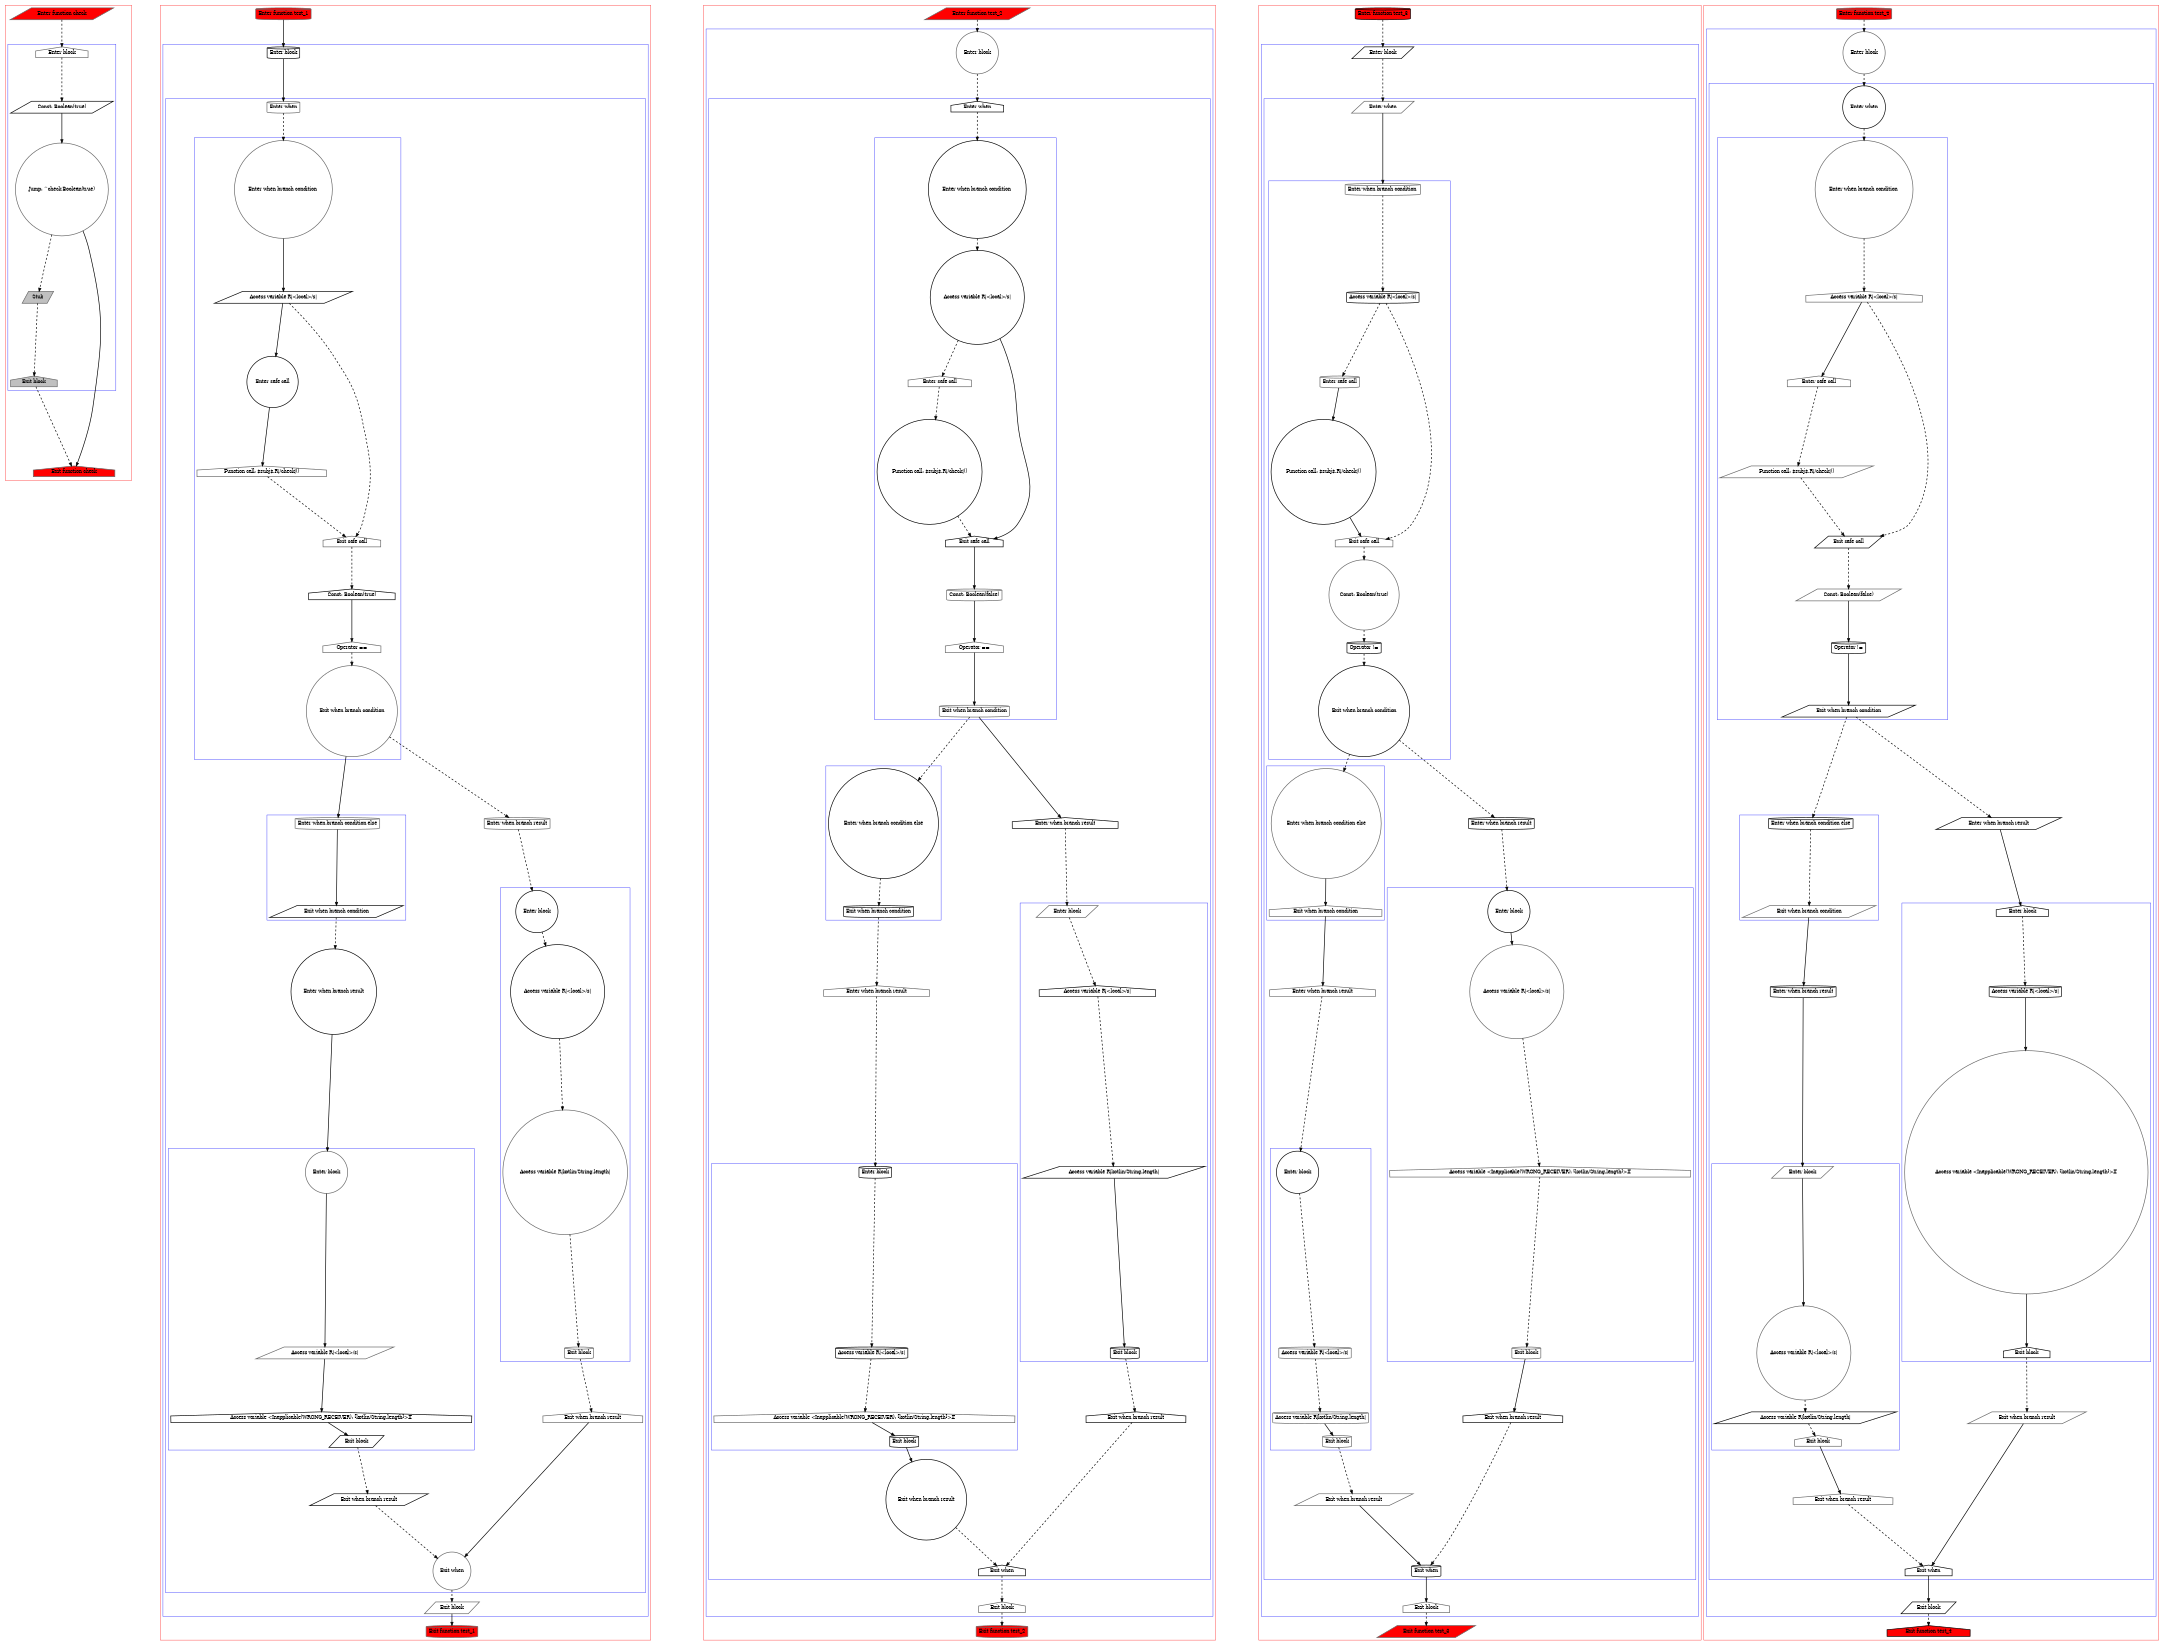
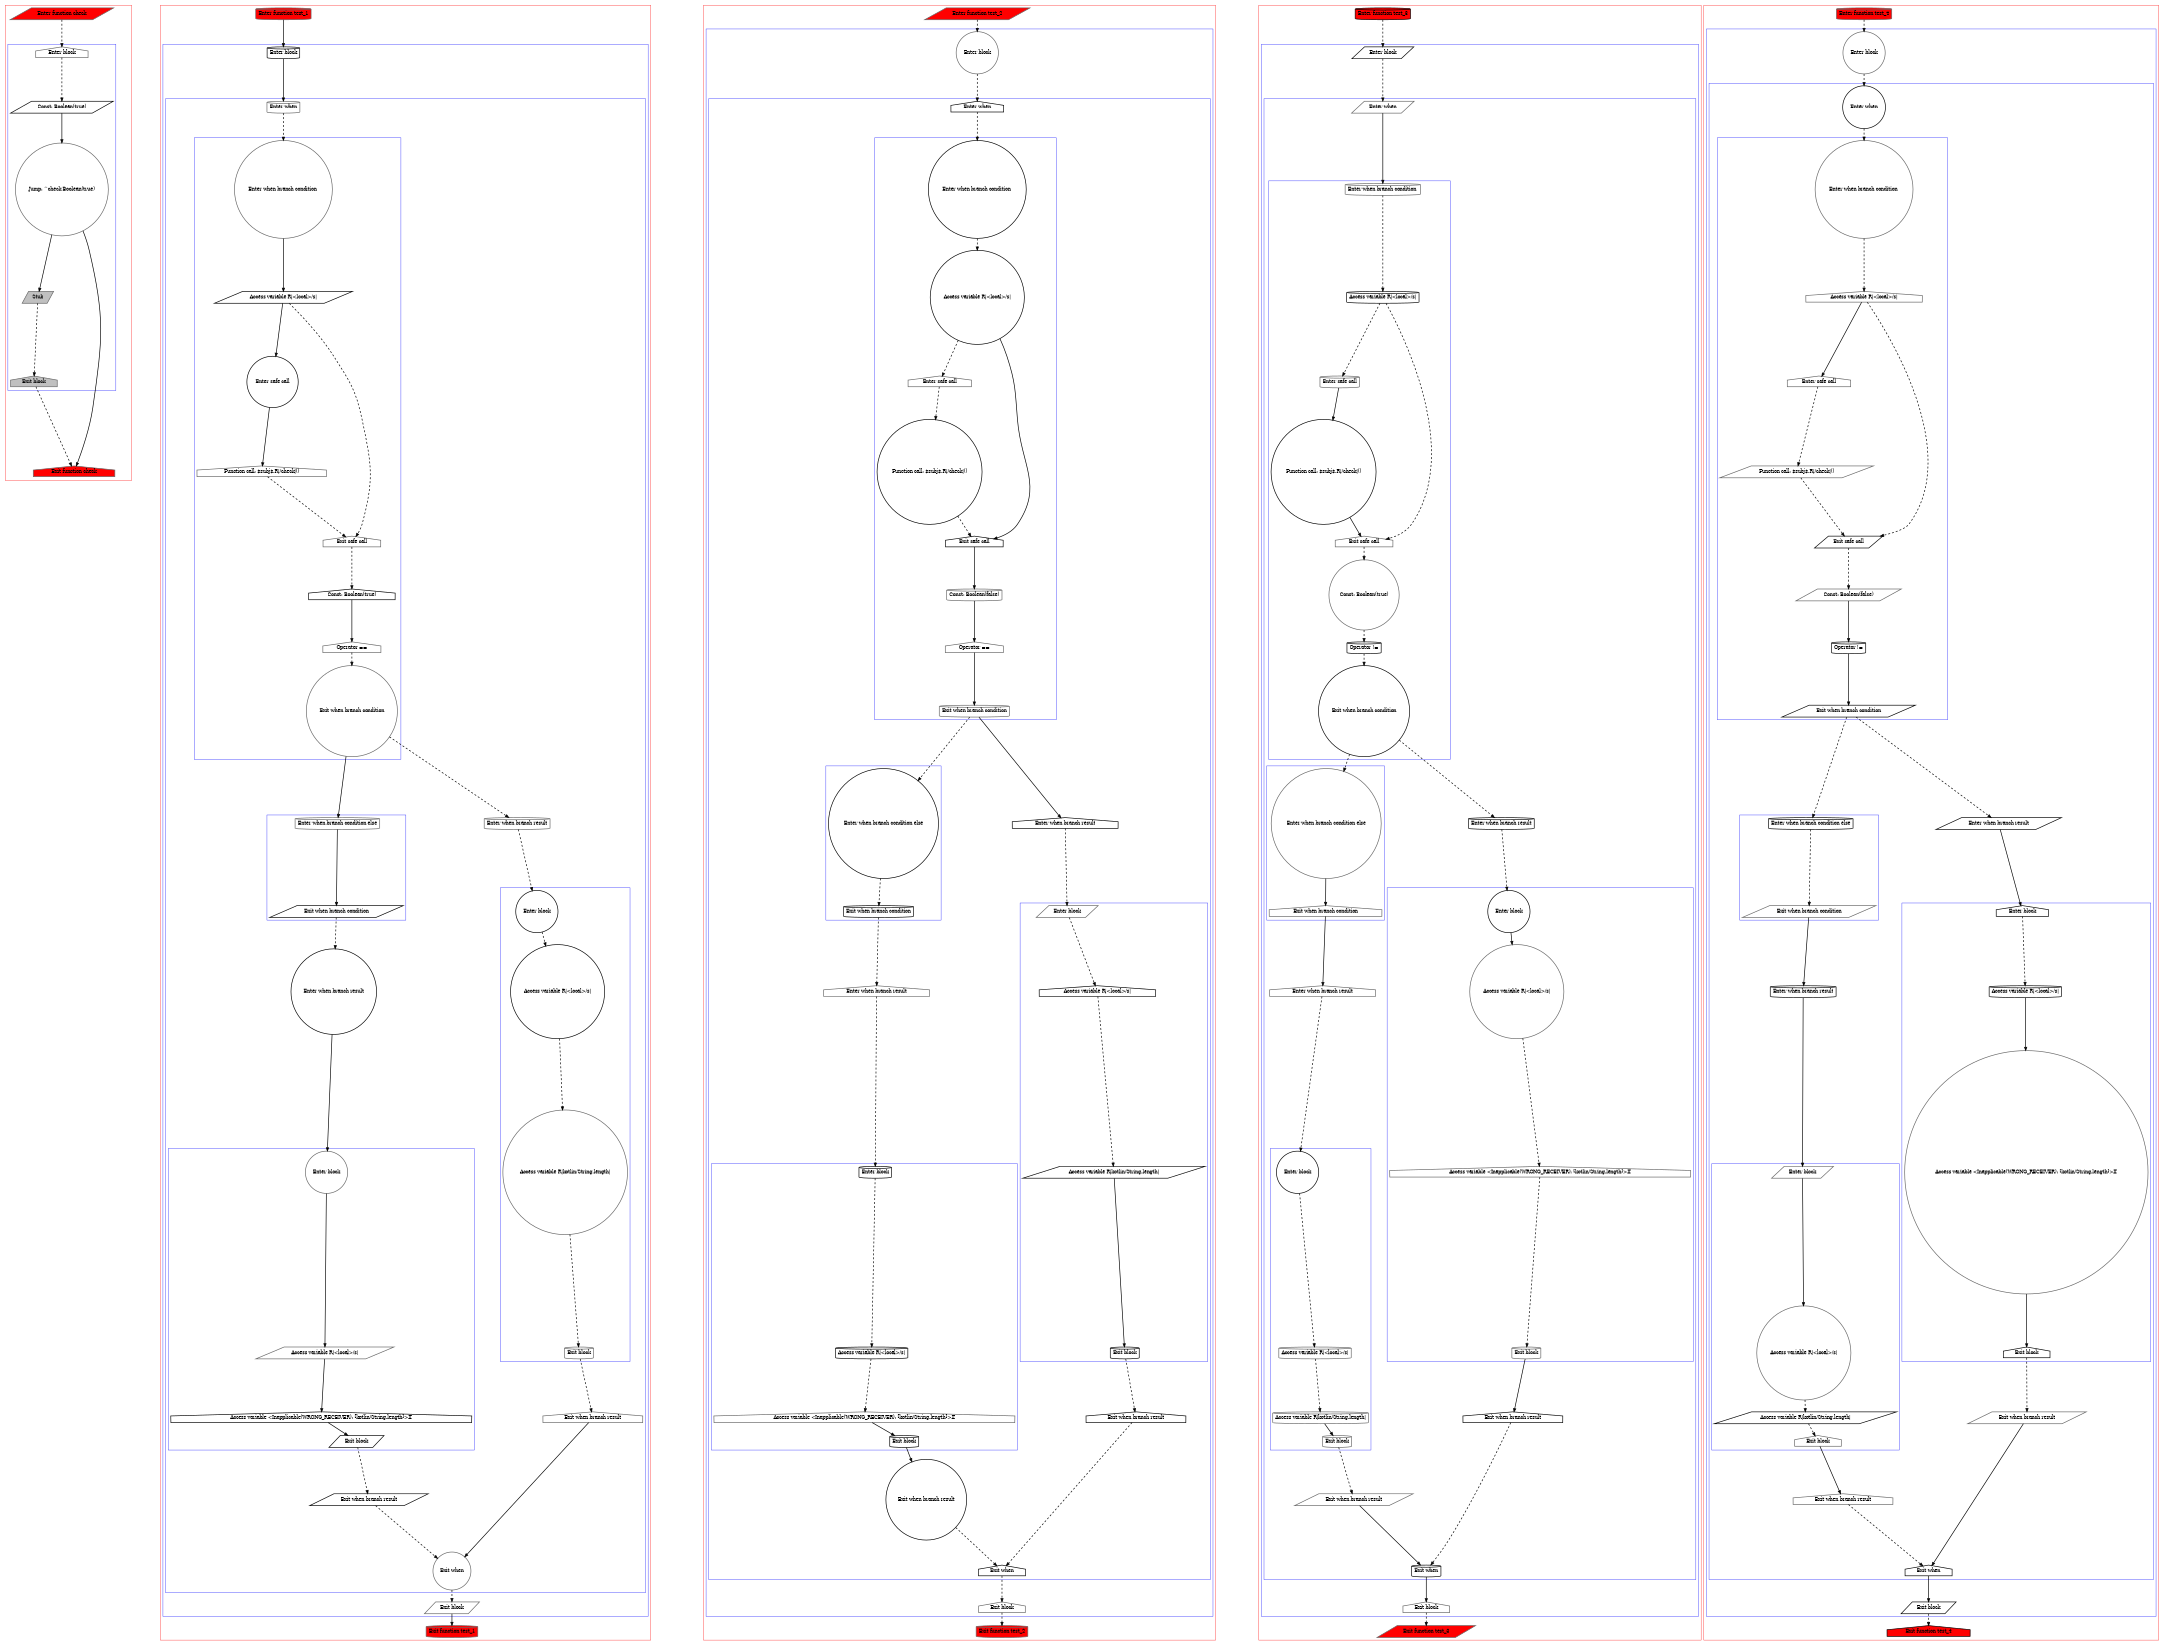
(46, 261) -> (46, 261)
